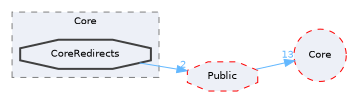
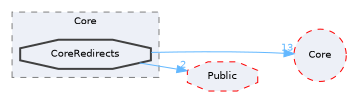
(270, 66) -> (218, 52)
